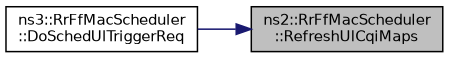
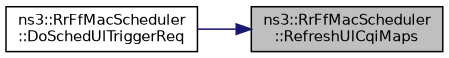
(347, 29) -> (347, 29)
